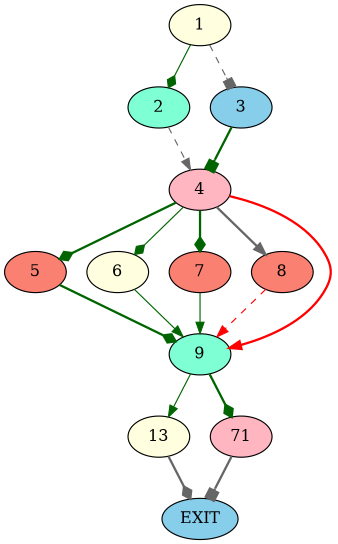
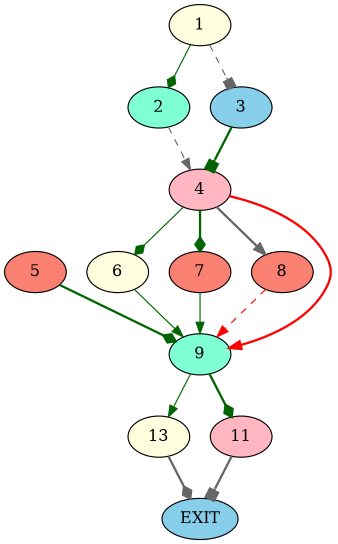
(124, 228) -> none
(241, 437) -> (241, 437)
